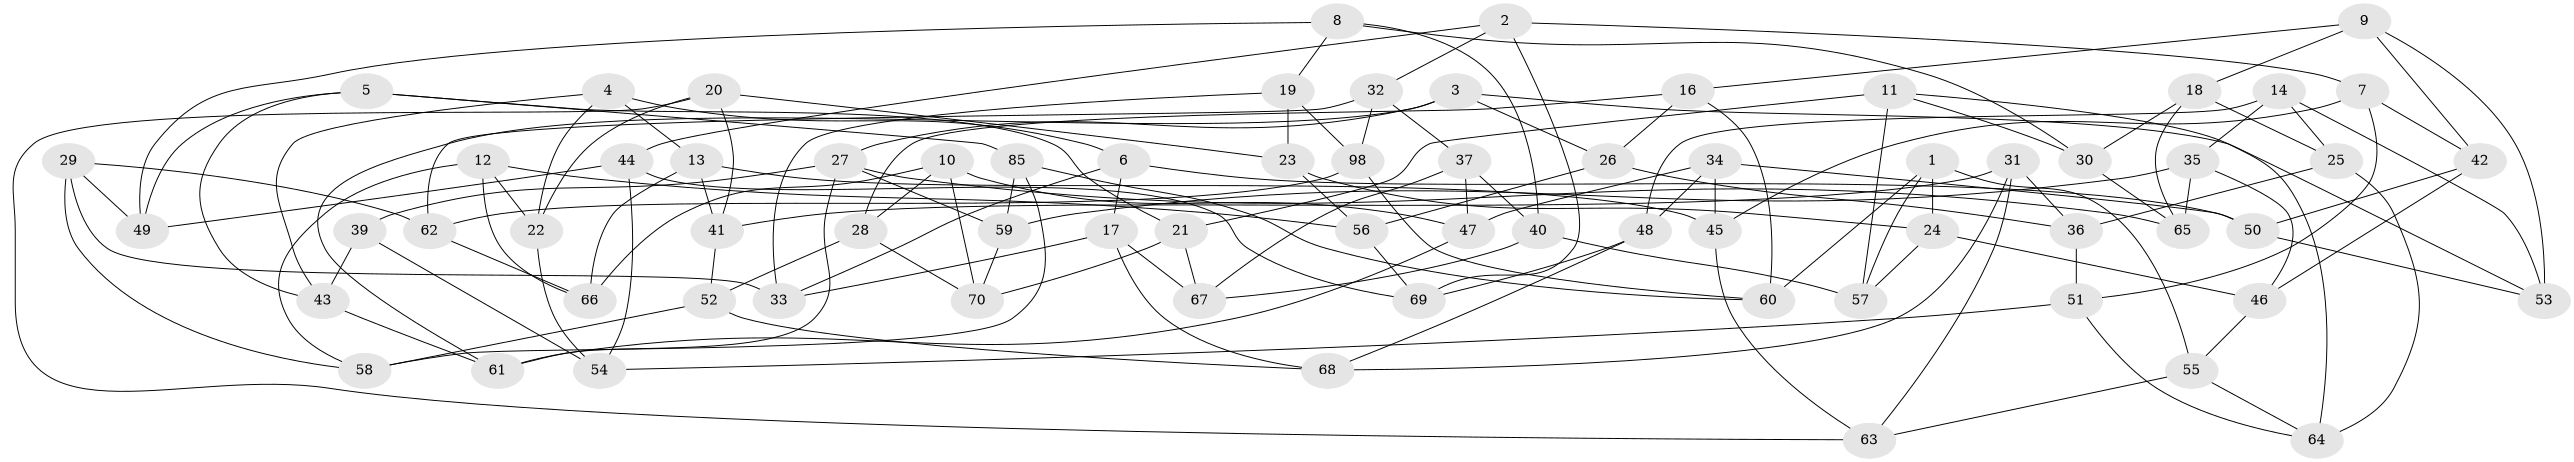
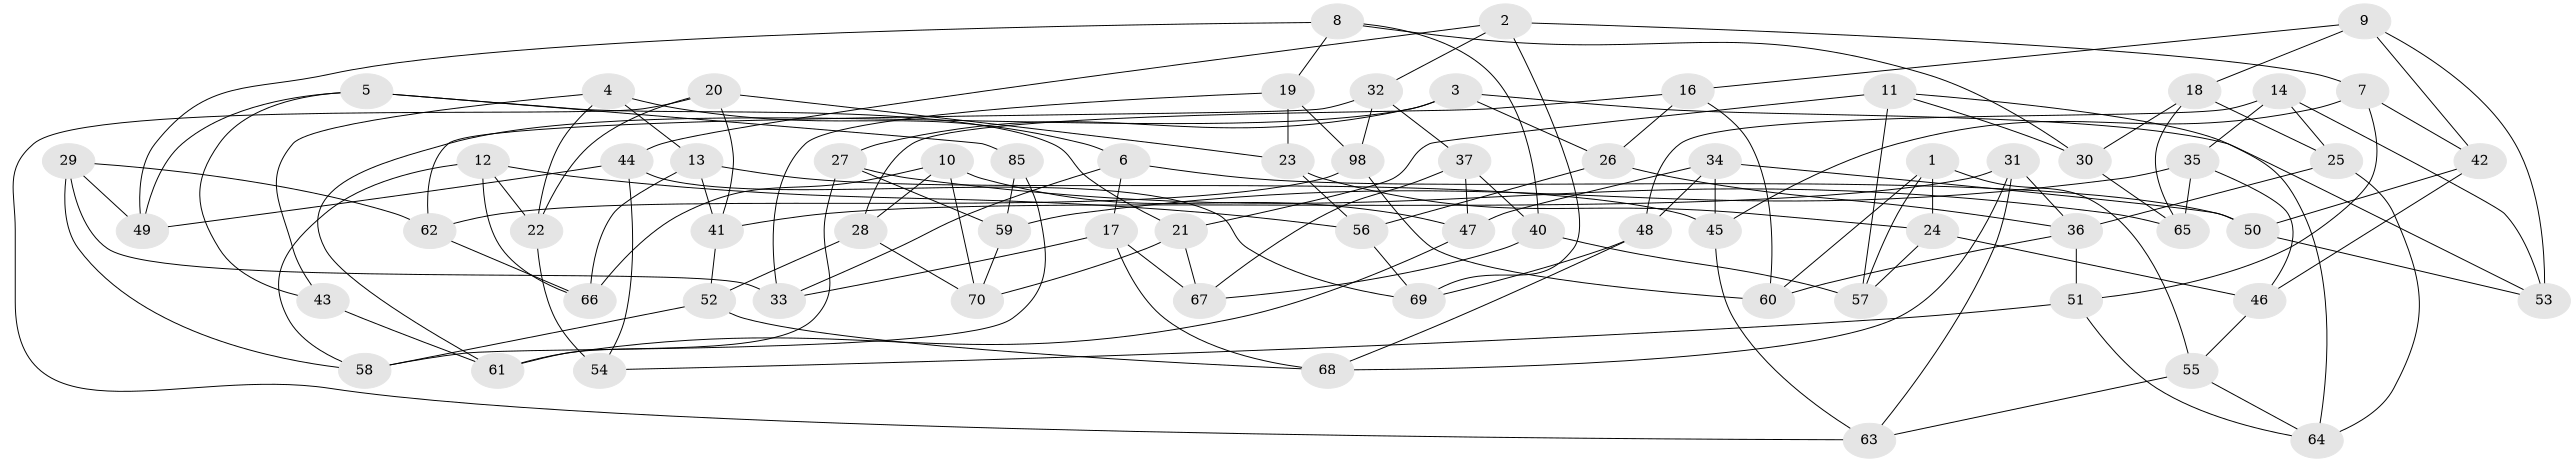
(360, 231) -> none
(1369, 259) -> (1921, 262)
